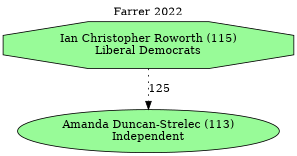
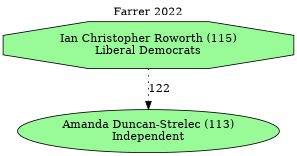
(160, 89) -> (160, 89)
